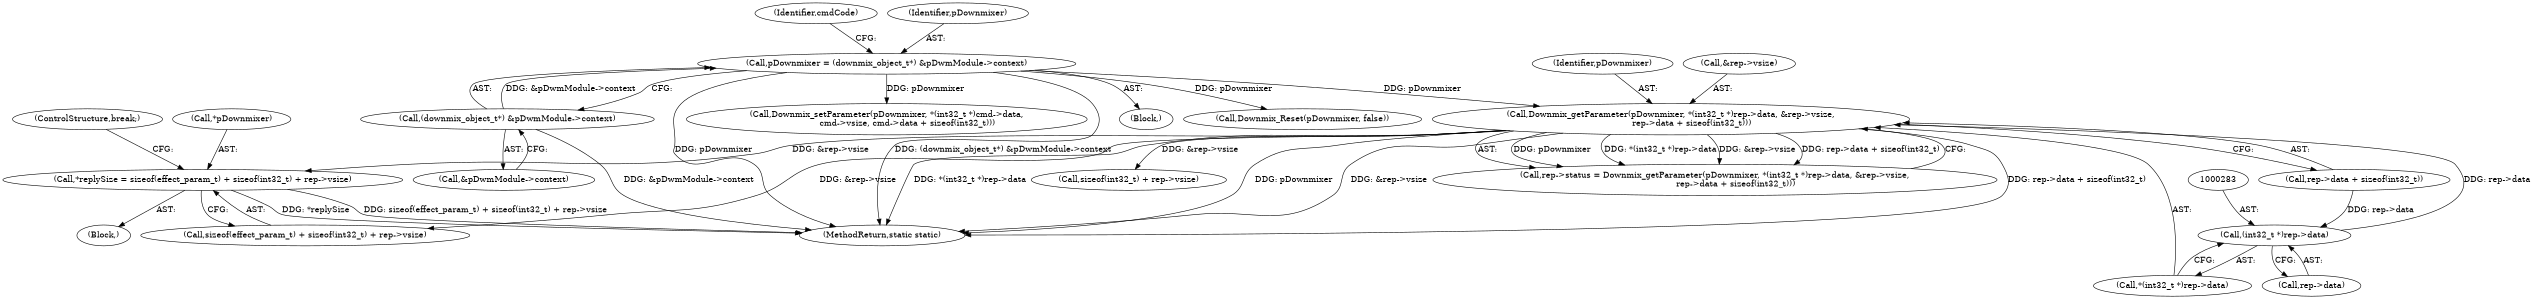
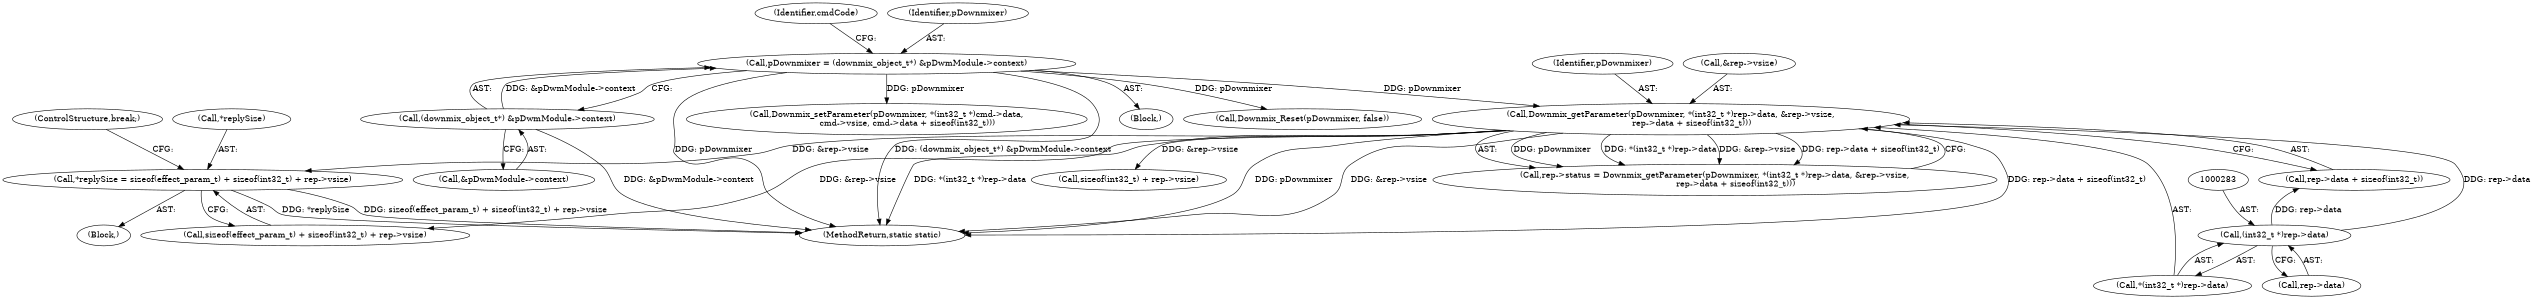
(232, 119) -> (232, 119)
(515, 150) -> (515, 150)
(539, 150) -> (539, 150)
(2344, 211) -> (2276, 204)
(2206, 261) -> (2206, 261)
